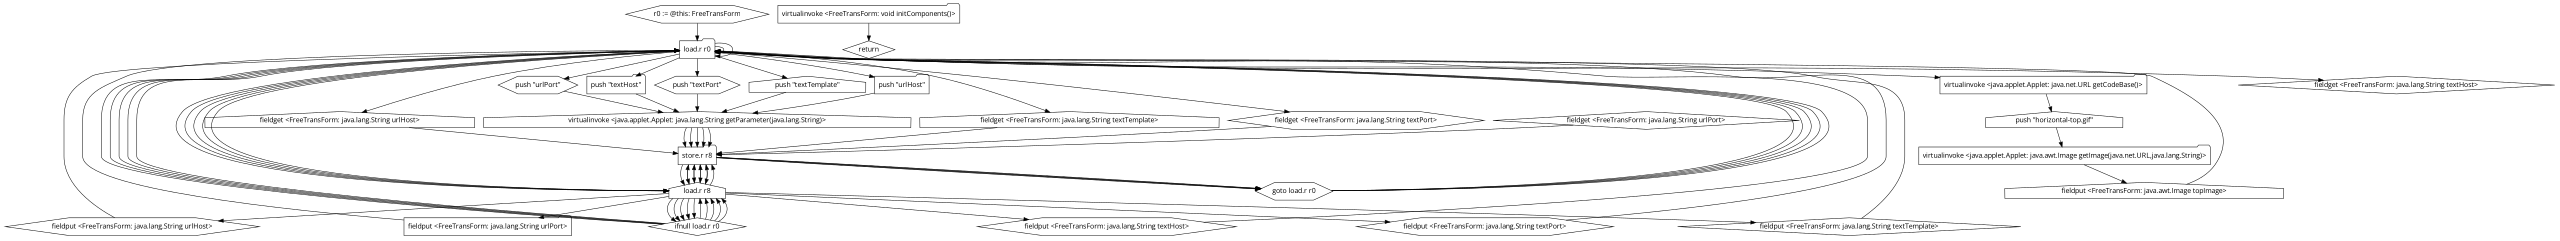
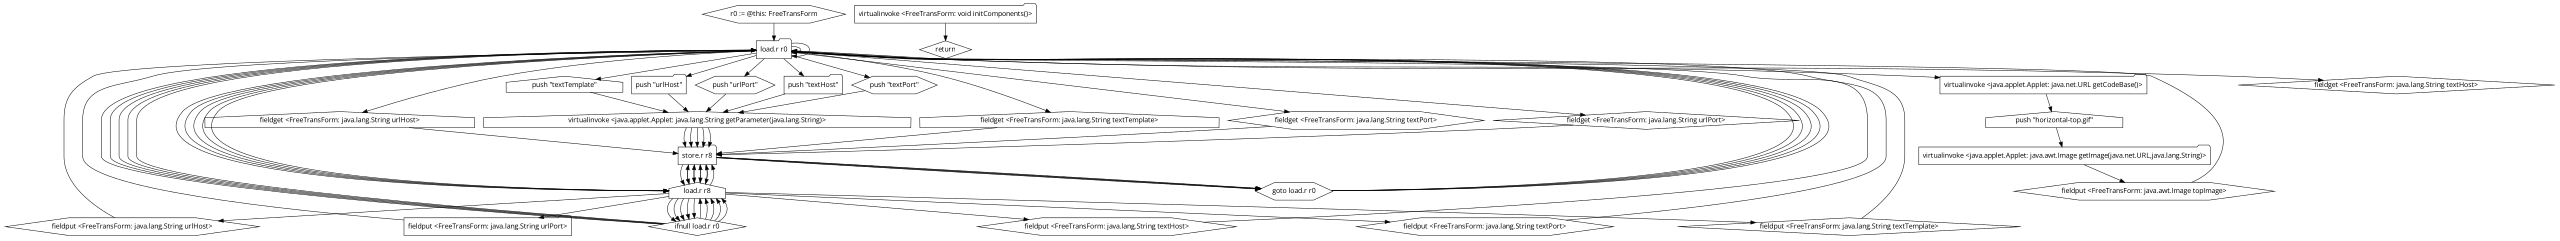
none -> (1186, 83)
(2144, 191) -> (2144, 191)
